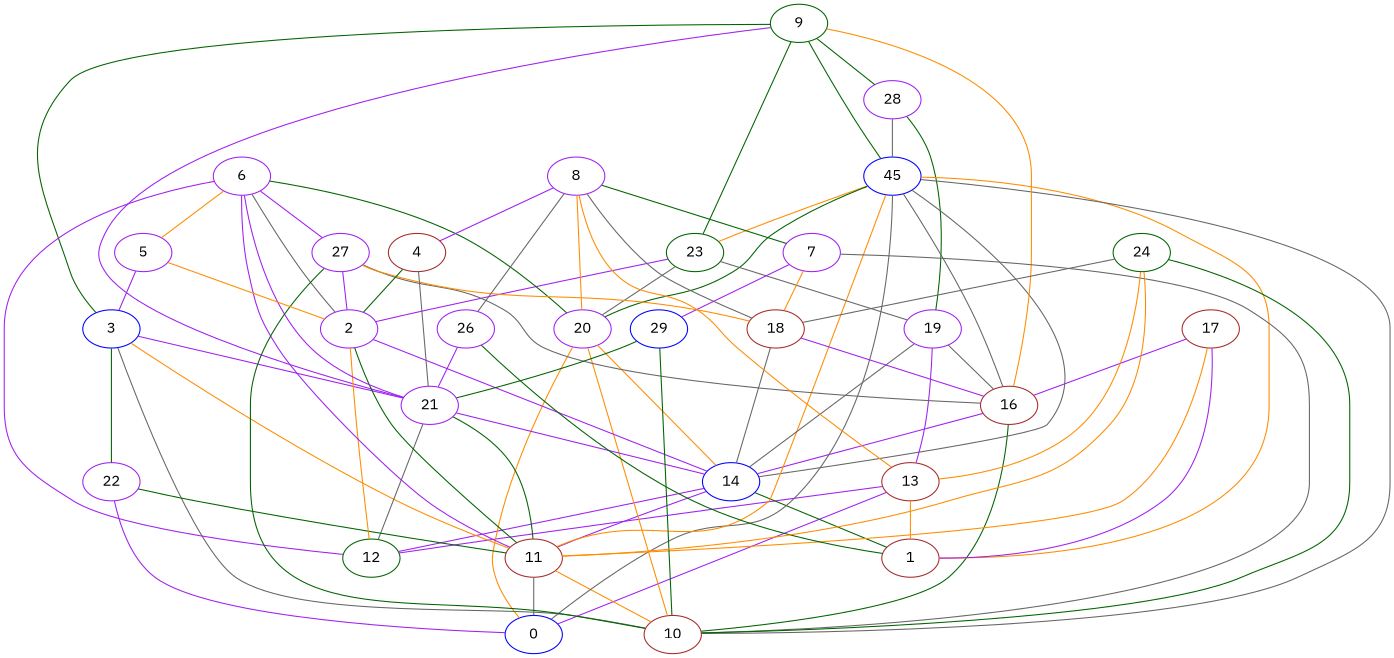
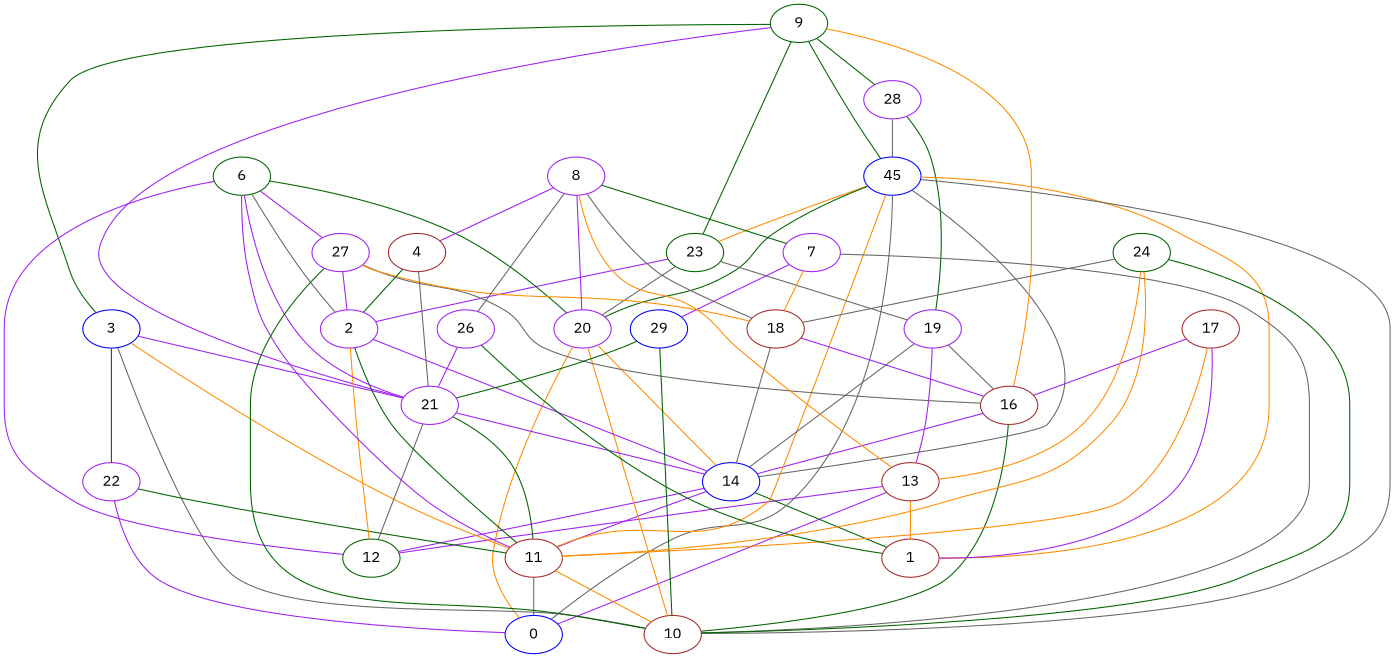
(242, 176) -> (242, 176)
(143, 253) -> none
(579, 253) -> (579, 253)
(957, 282) -> none
